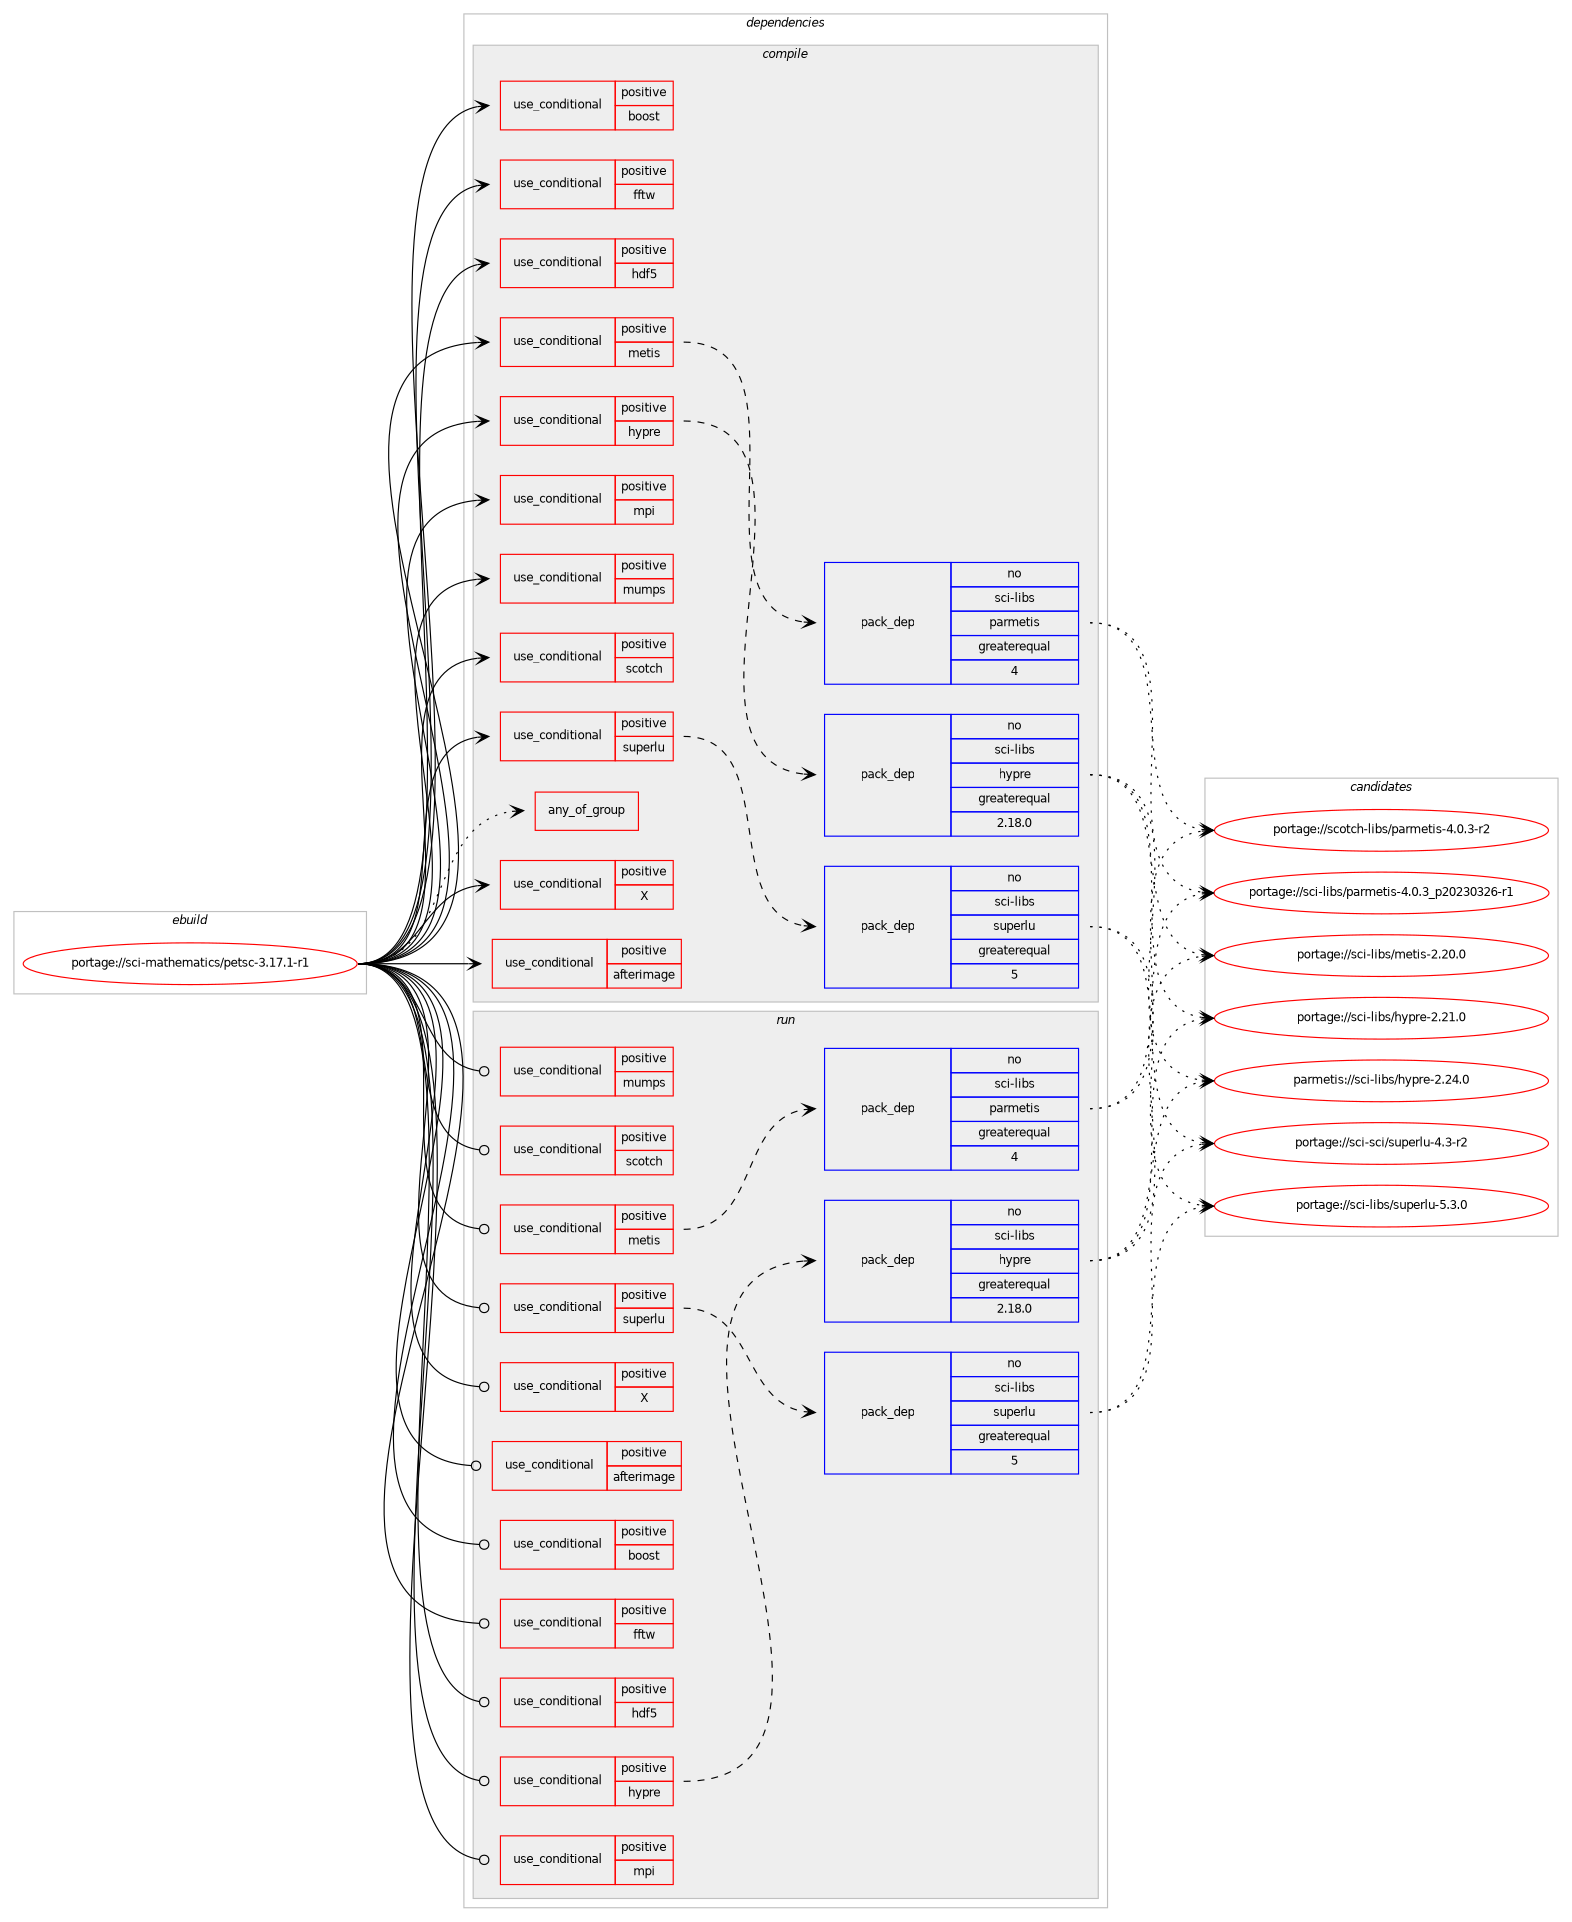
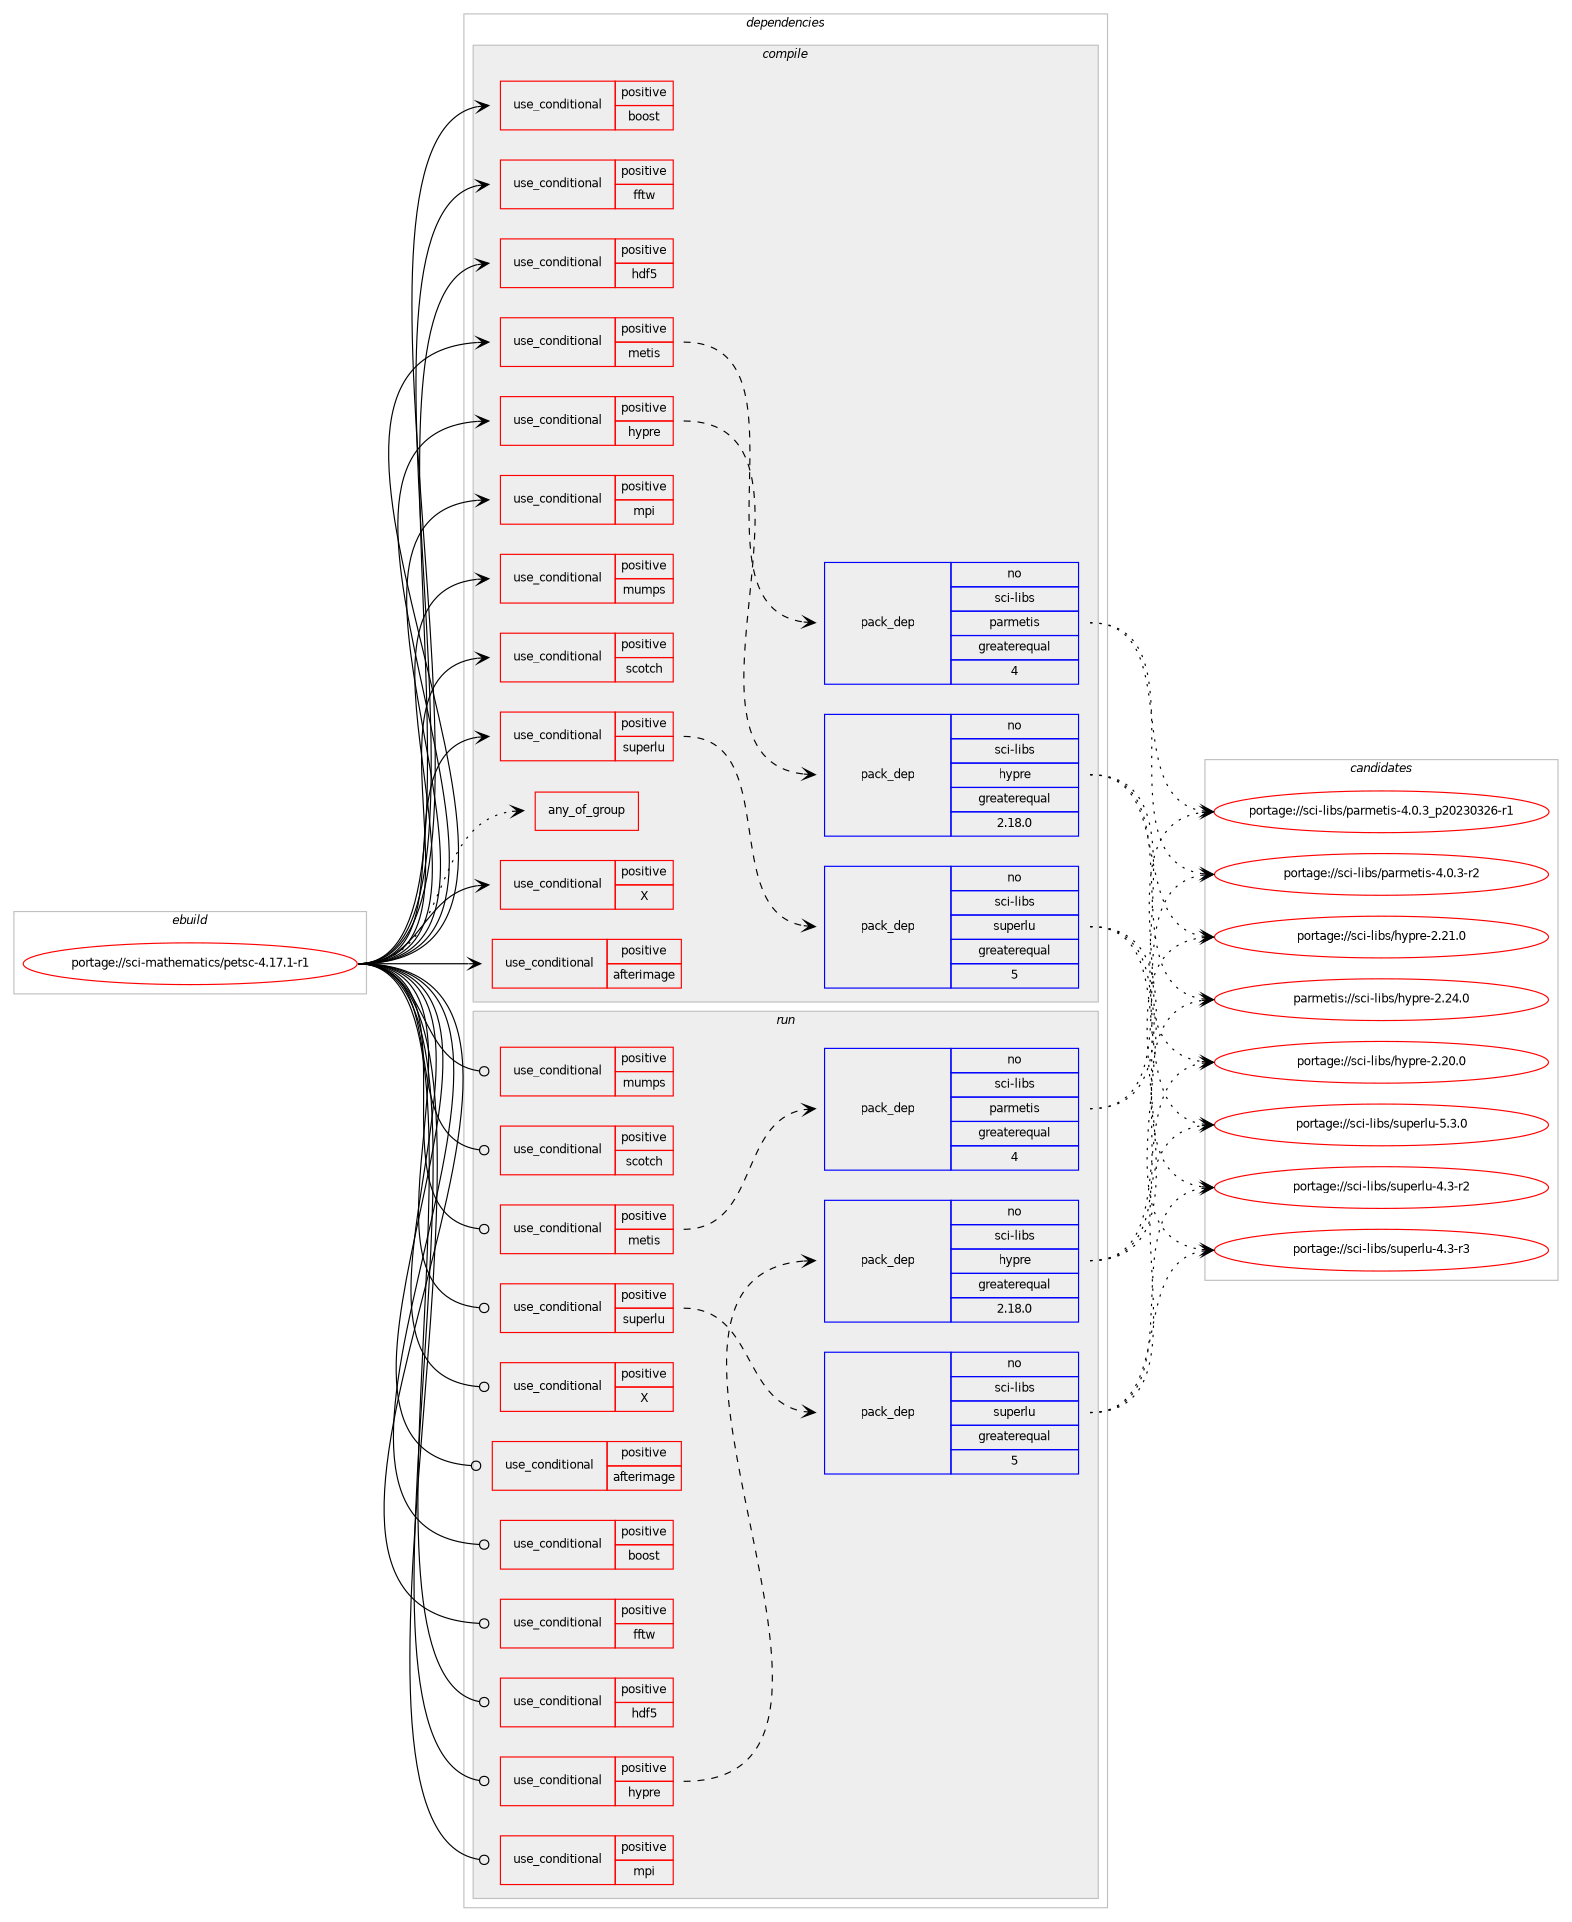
(1381, 830) -> (1381, 874)
(1381, 956) -> (1381, 1062)
(190, 964) -> (190, 964)
(1381, 1143) -> (1381, 1188)
none -> (1381, 1250)
